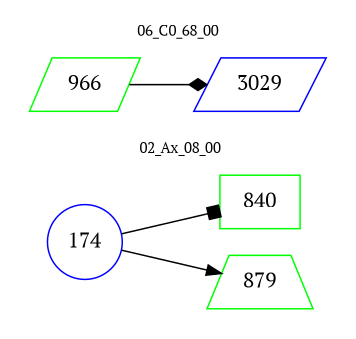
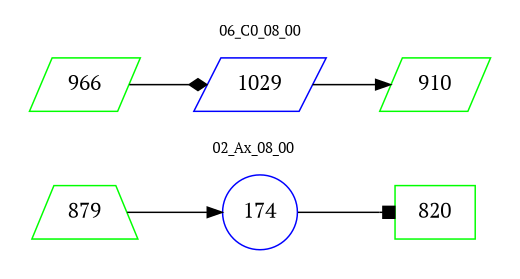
(178, 32) -> (260, 32)
(260, 85) -> (260, 85)
none -> (435, 85)
(260, 202) -> (435, 212)
(164, 260) -> (167, 212)
